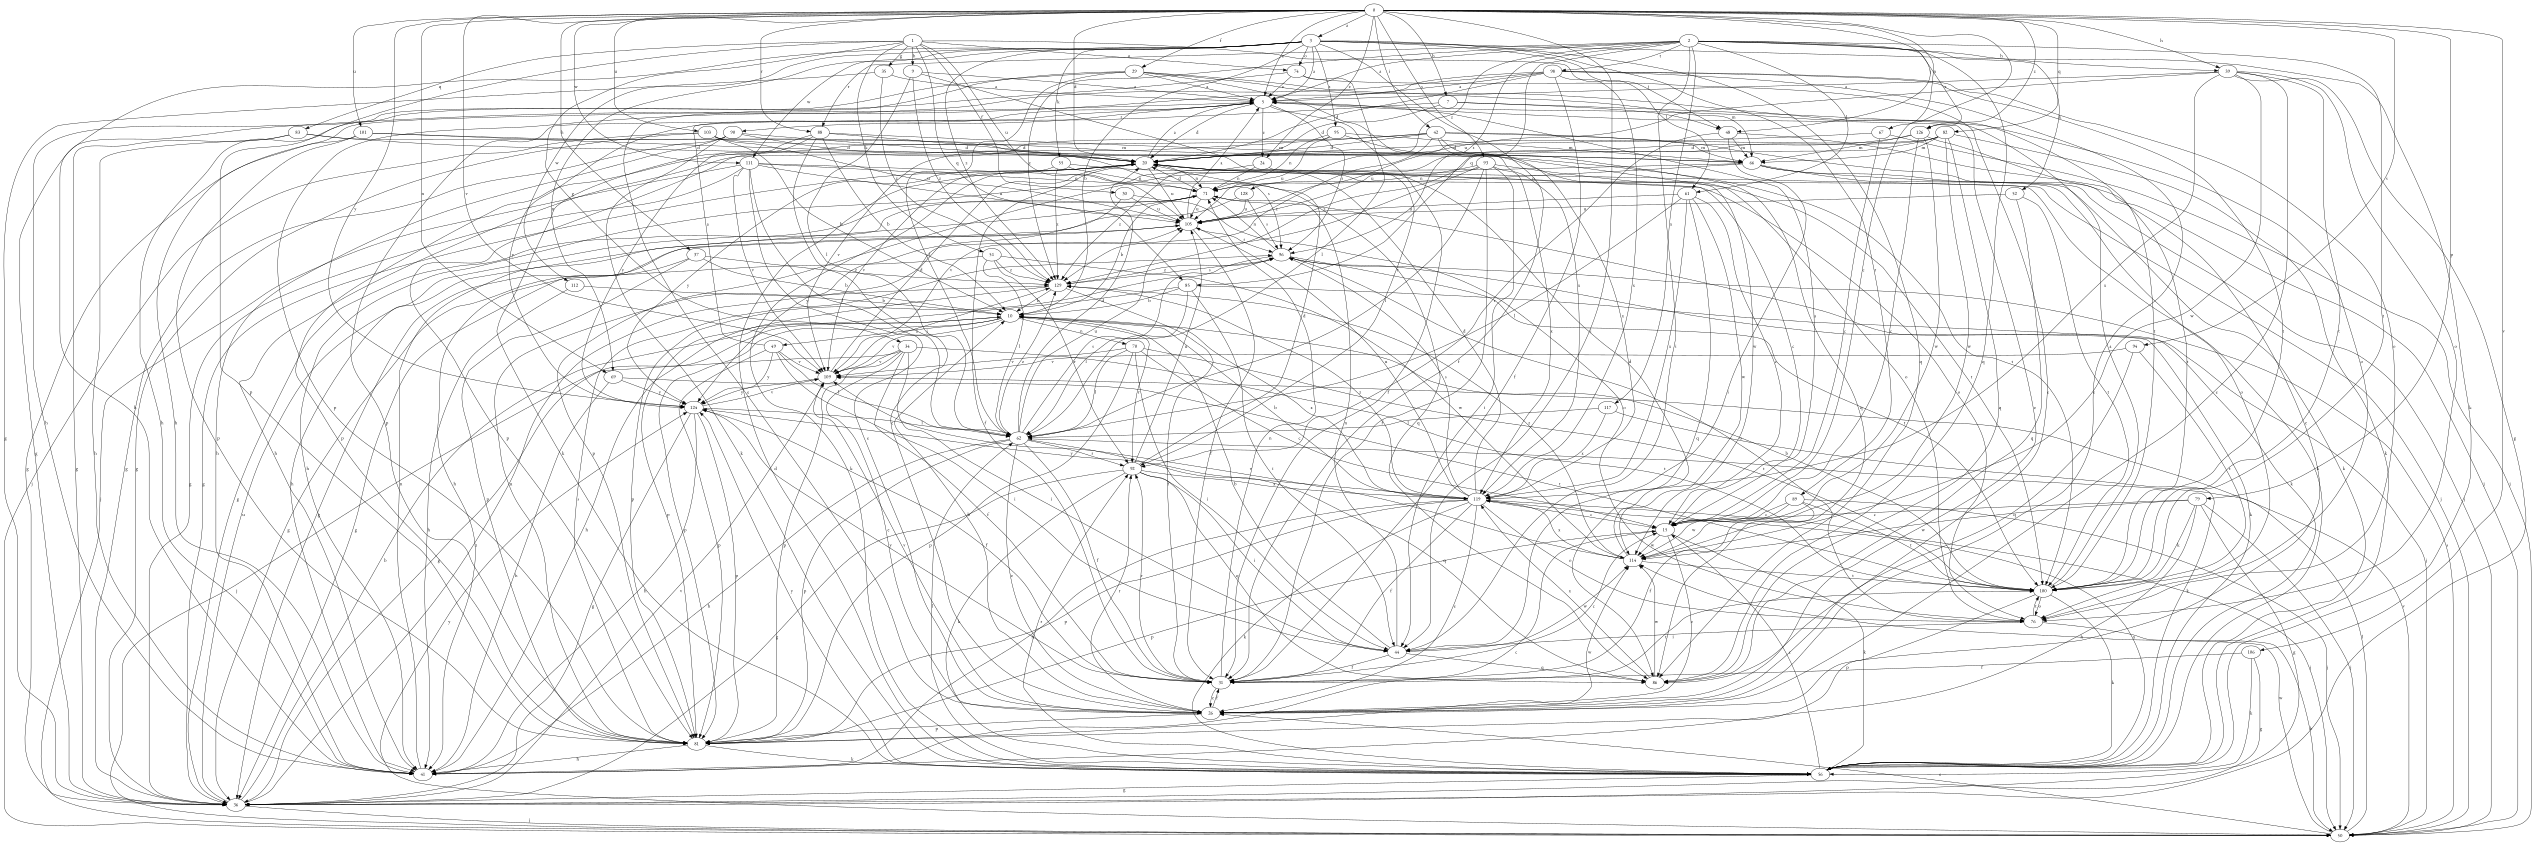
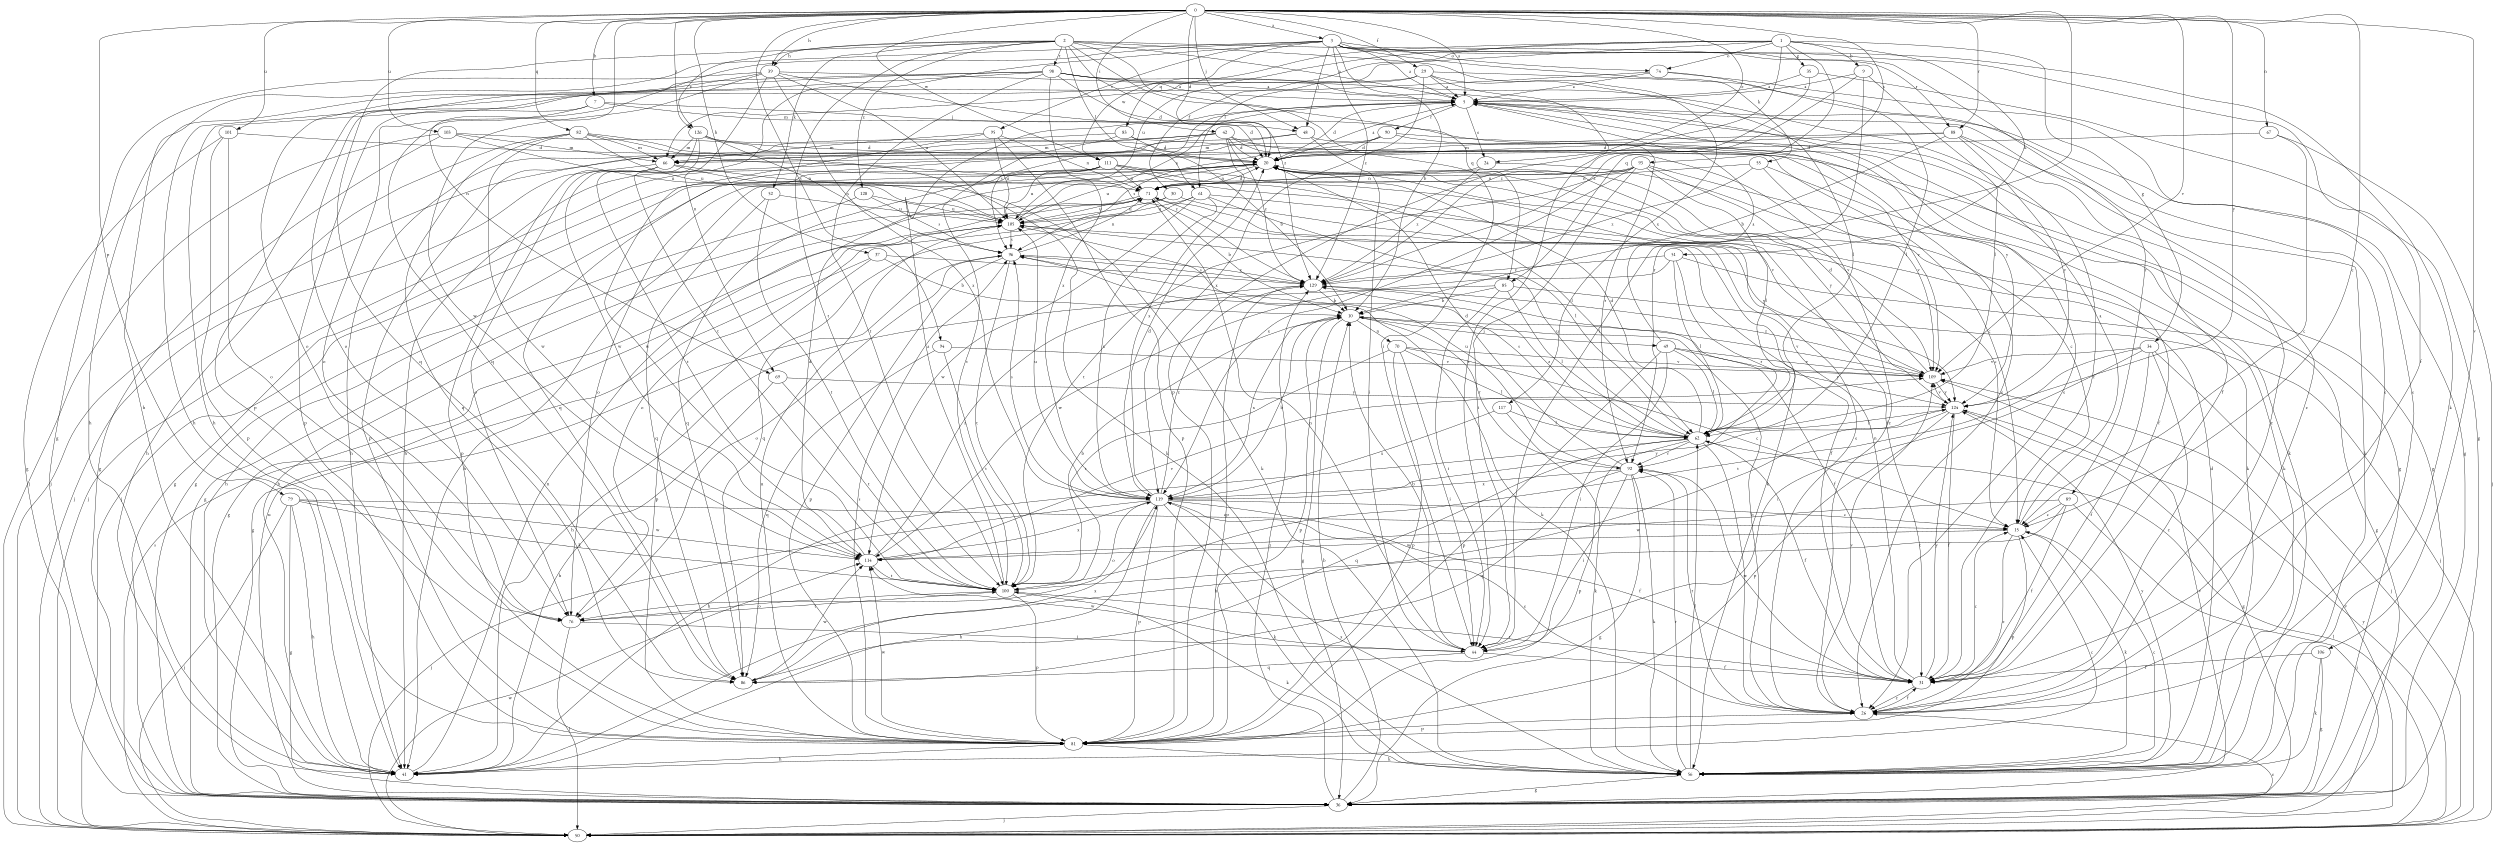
(2030, 142) -> (1517, 292)
(1468, 149) -> (836, 194)
(575, 285) -> none
(786, 530) -> none
(2311, 729) -> (570, 729)
